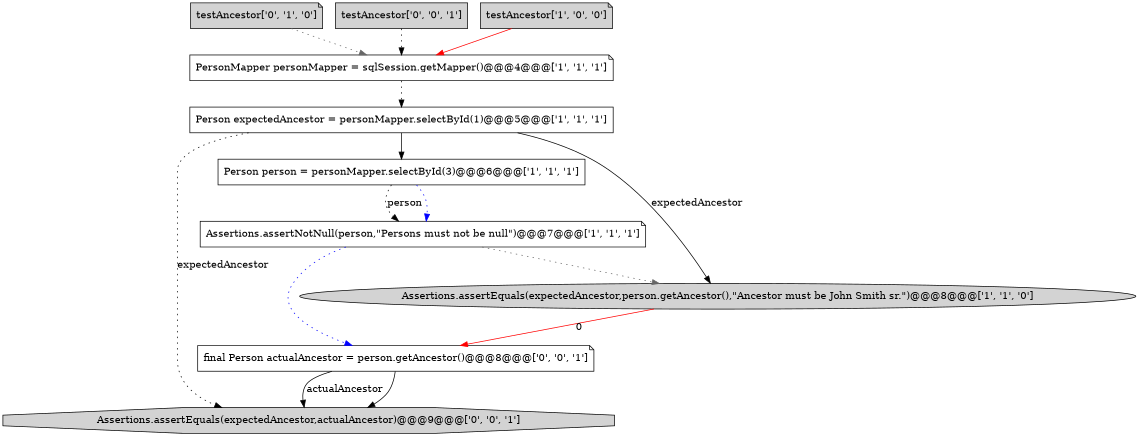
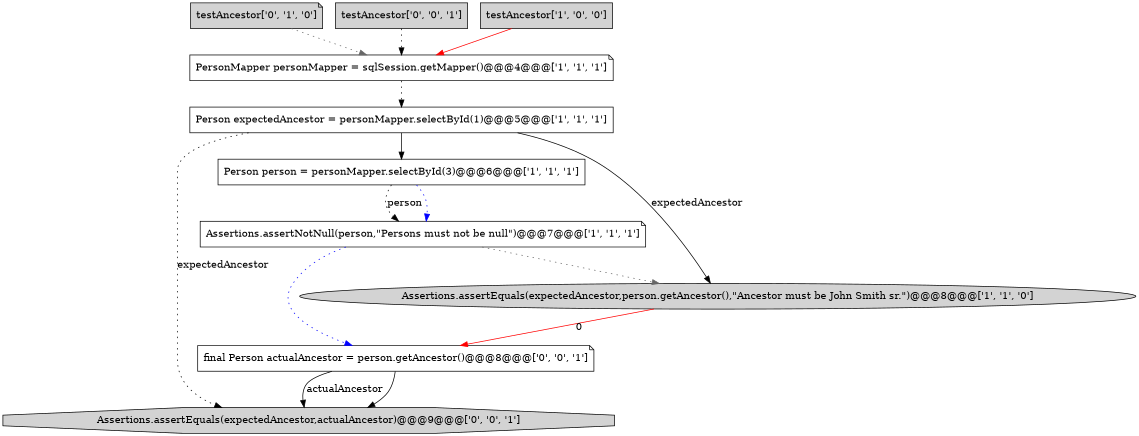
(546, 16) -> (546, 16)
